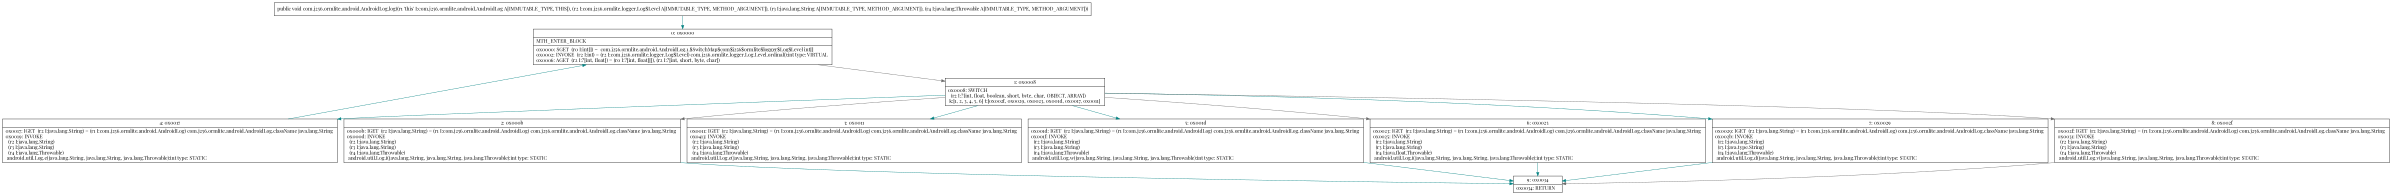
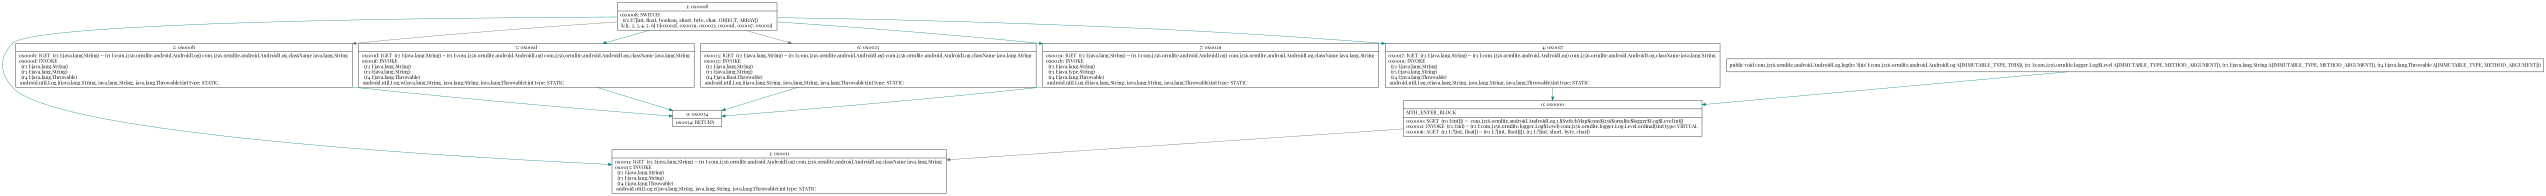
(880, 73) -> (1177, 144)
(709, 137) -> (635, 167)
(2222, 141) -> none
